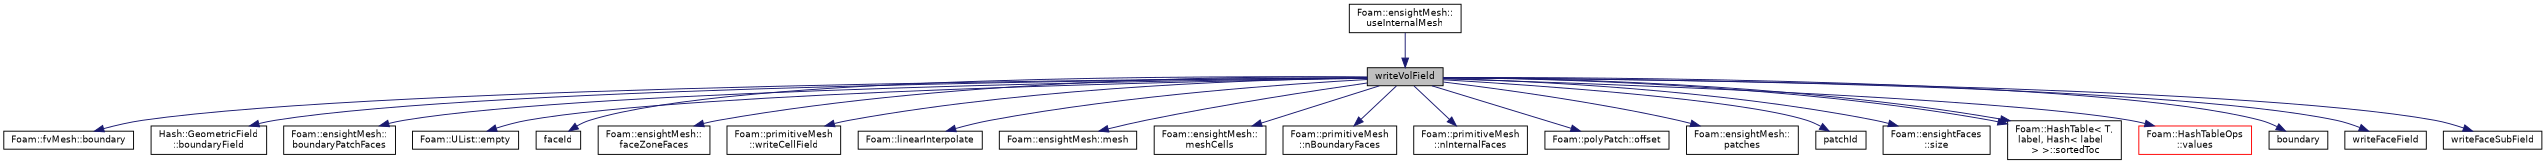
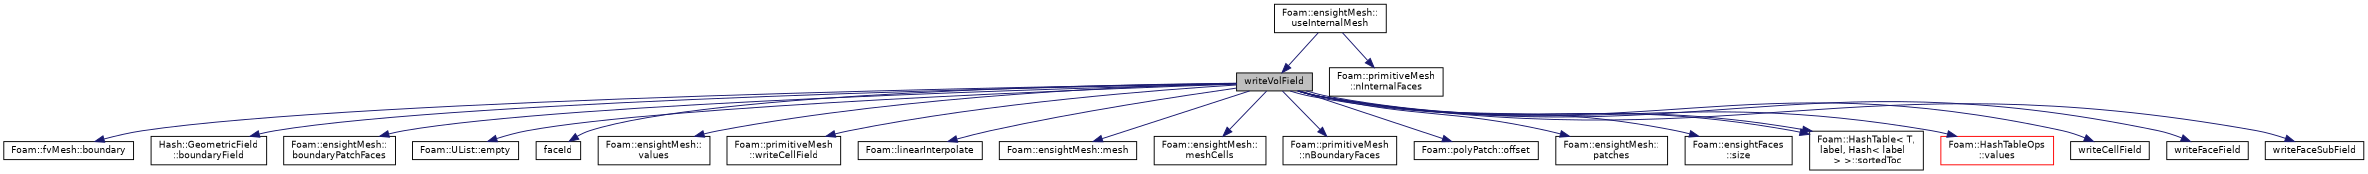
(1432, 103) -> (1355, 47)
(654, 140) -> (654, 151)
(1841, 140) -> none
(2298, 140) -> (2110, 151)
